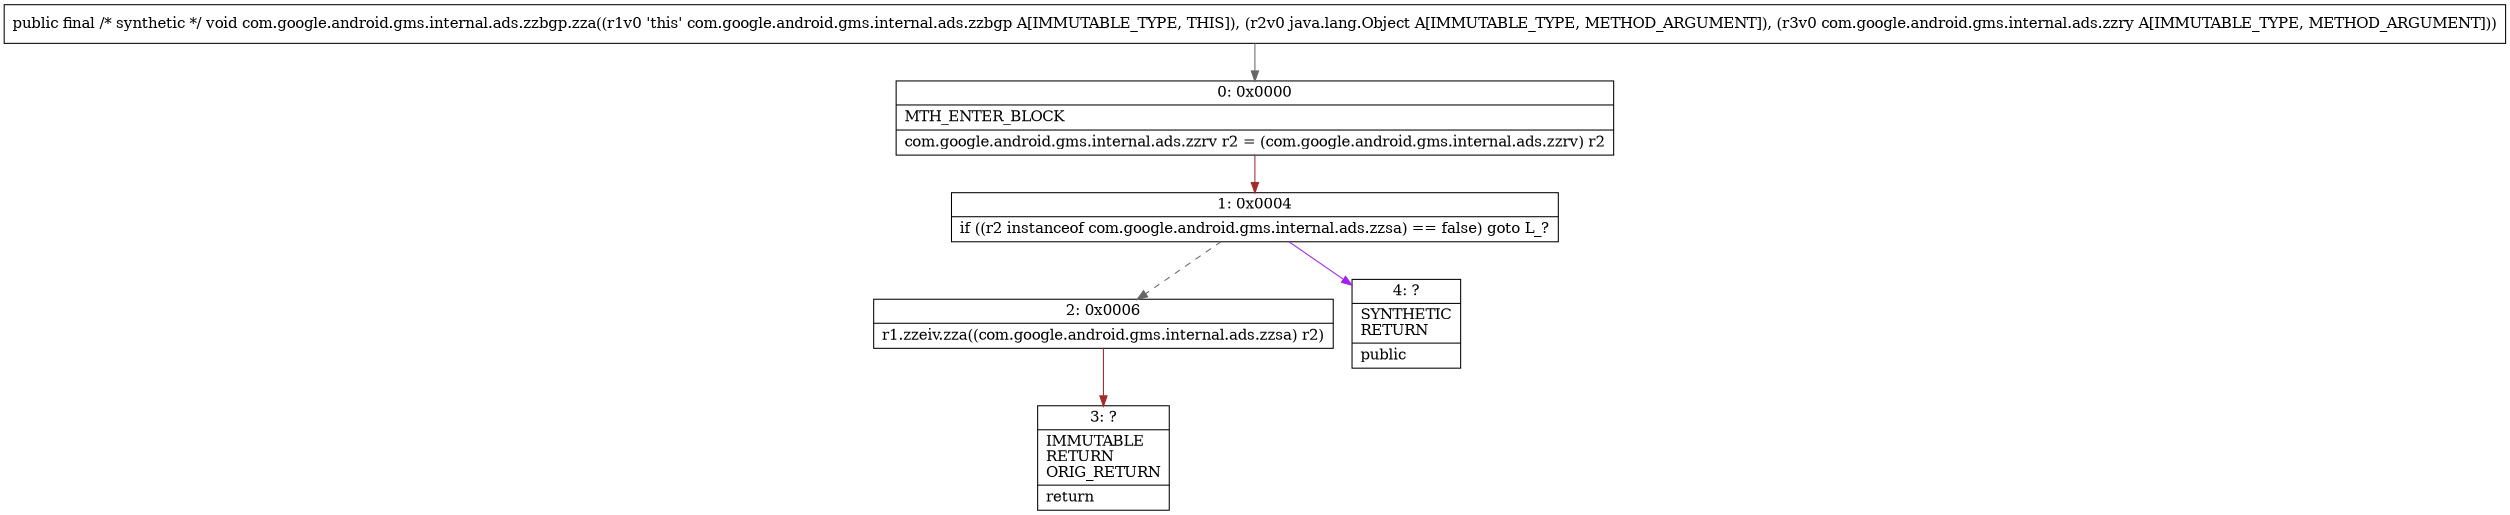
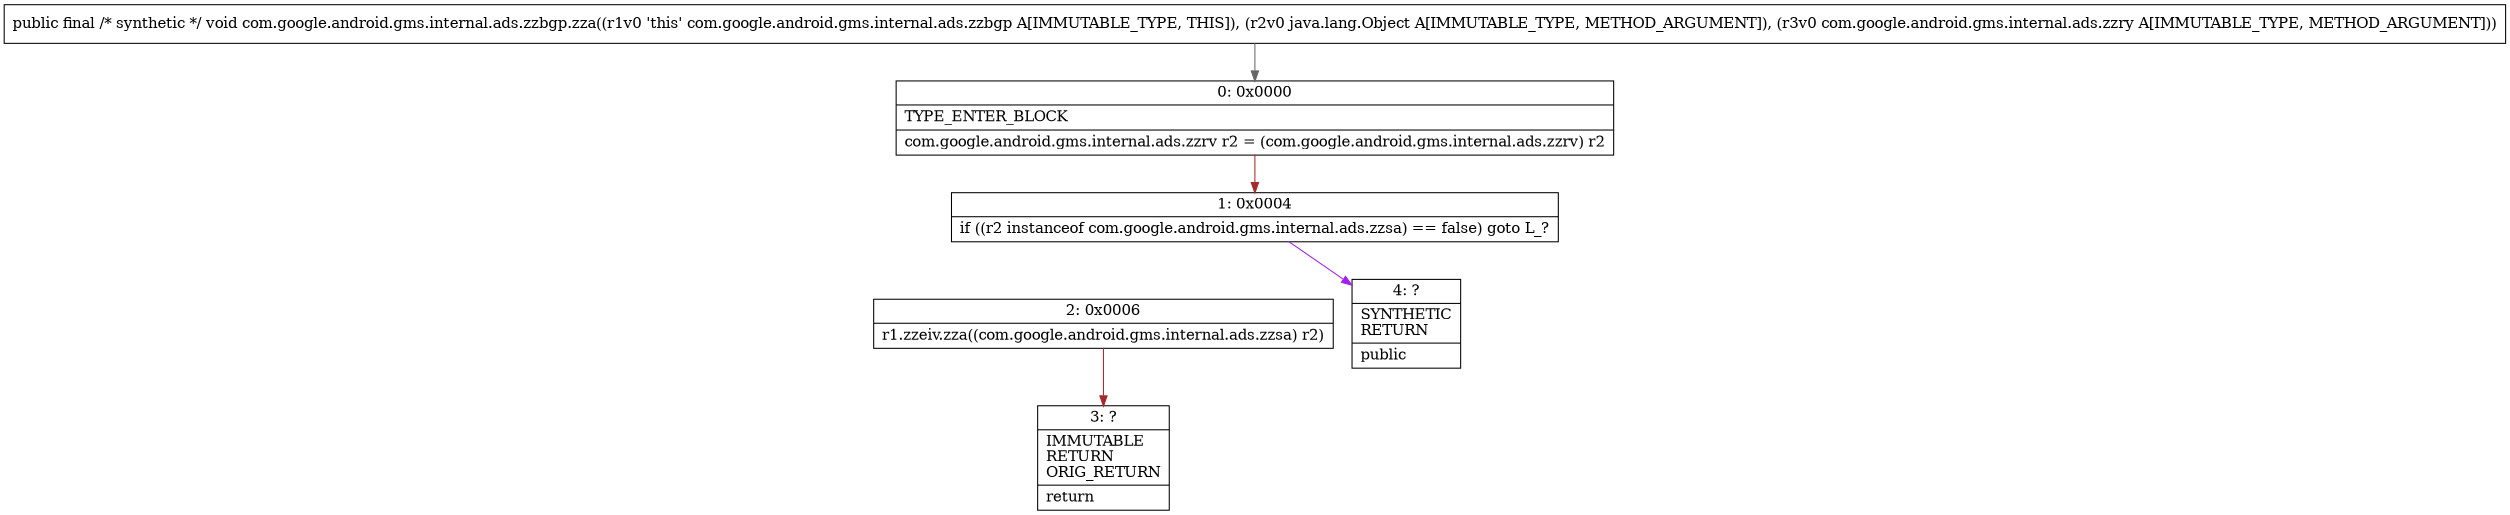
(985, 117) -> (986, 117)
(1184, 267) -> none
